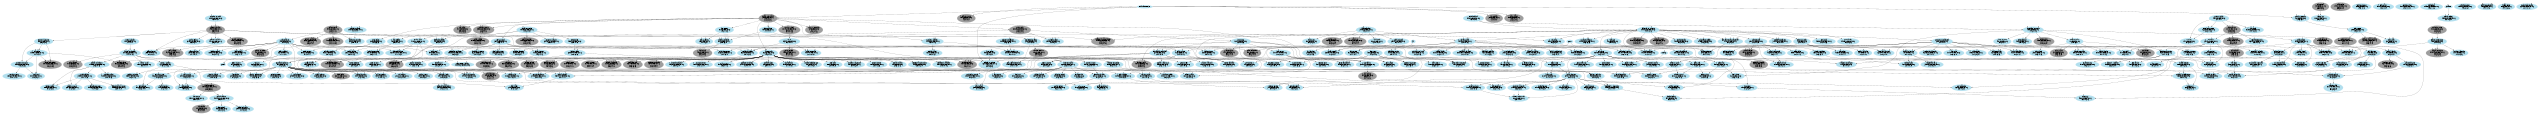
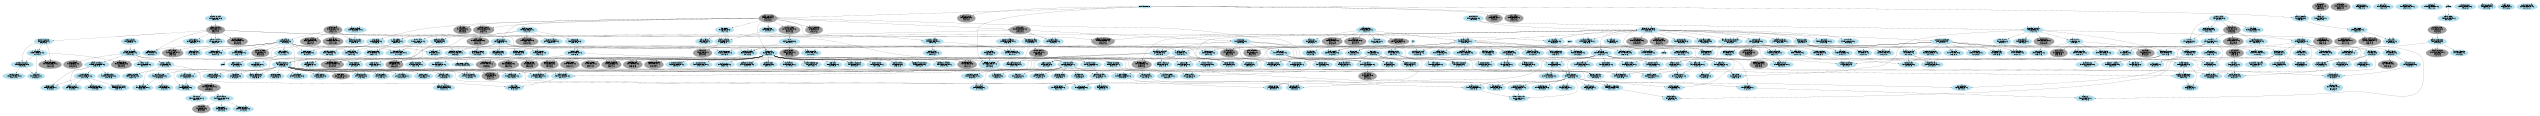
(1398, 41) -> (1398, 41)
